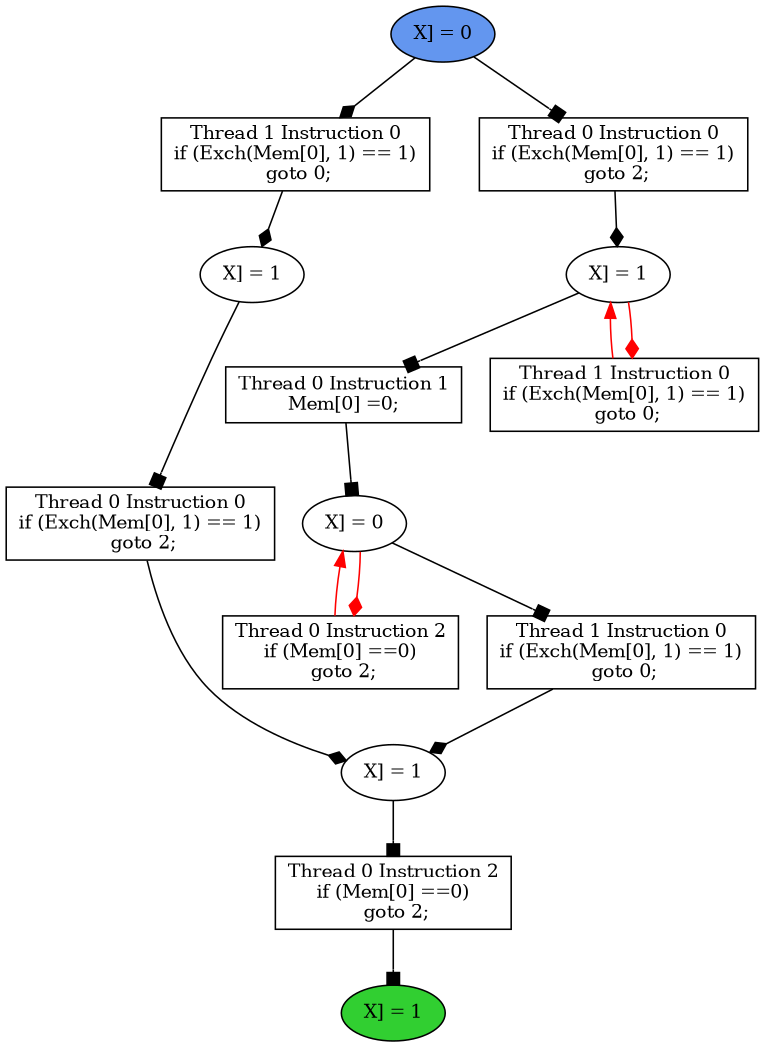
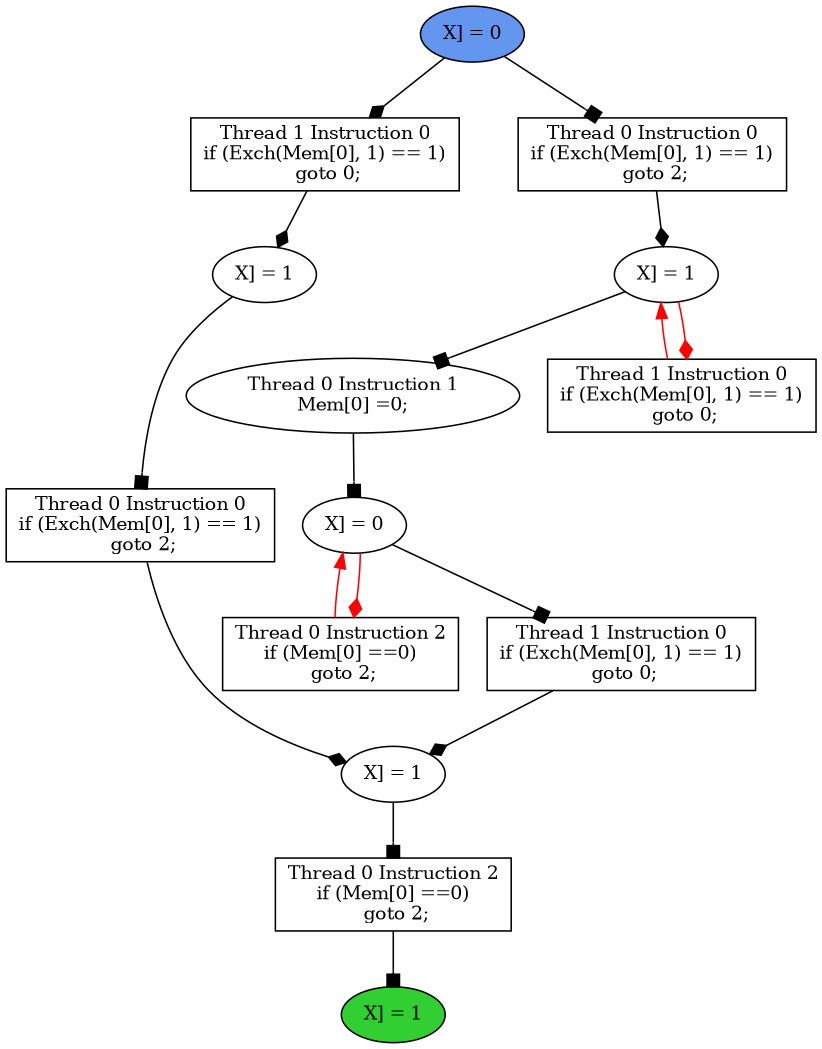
(344, 395) -> (353, 396)
